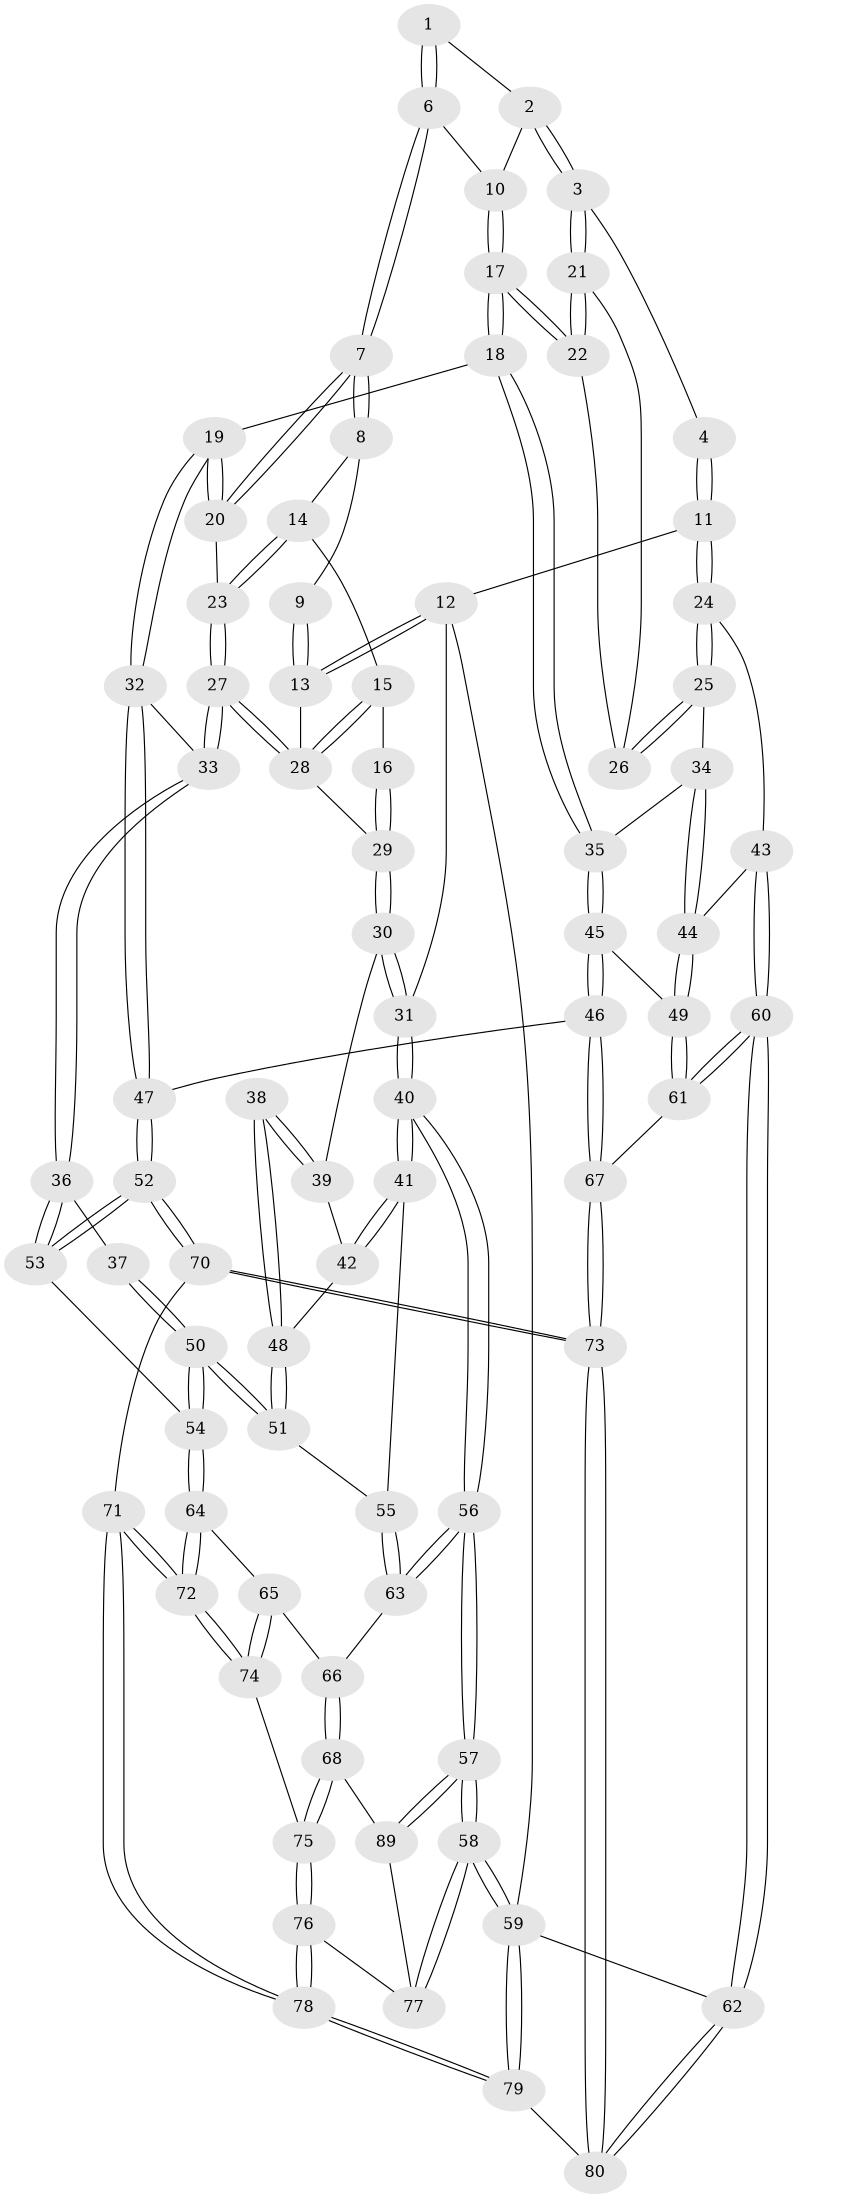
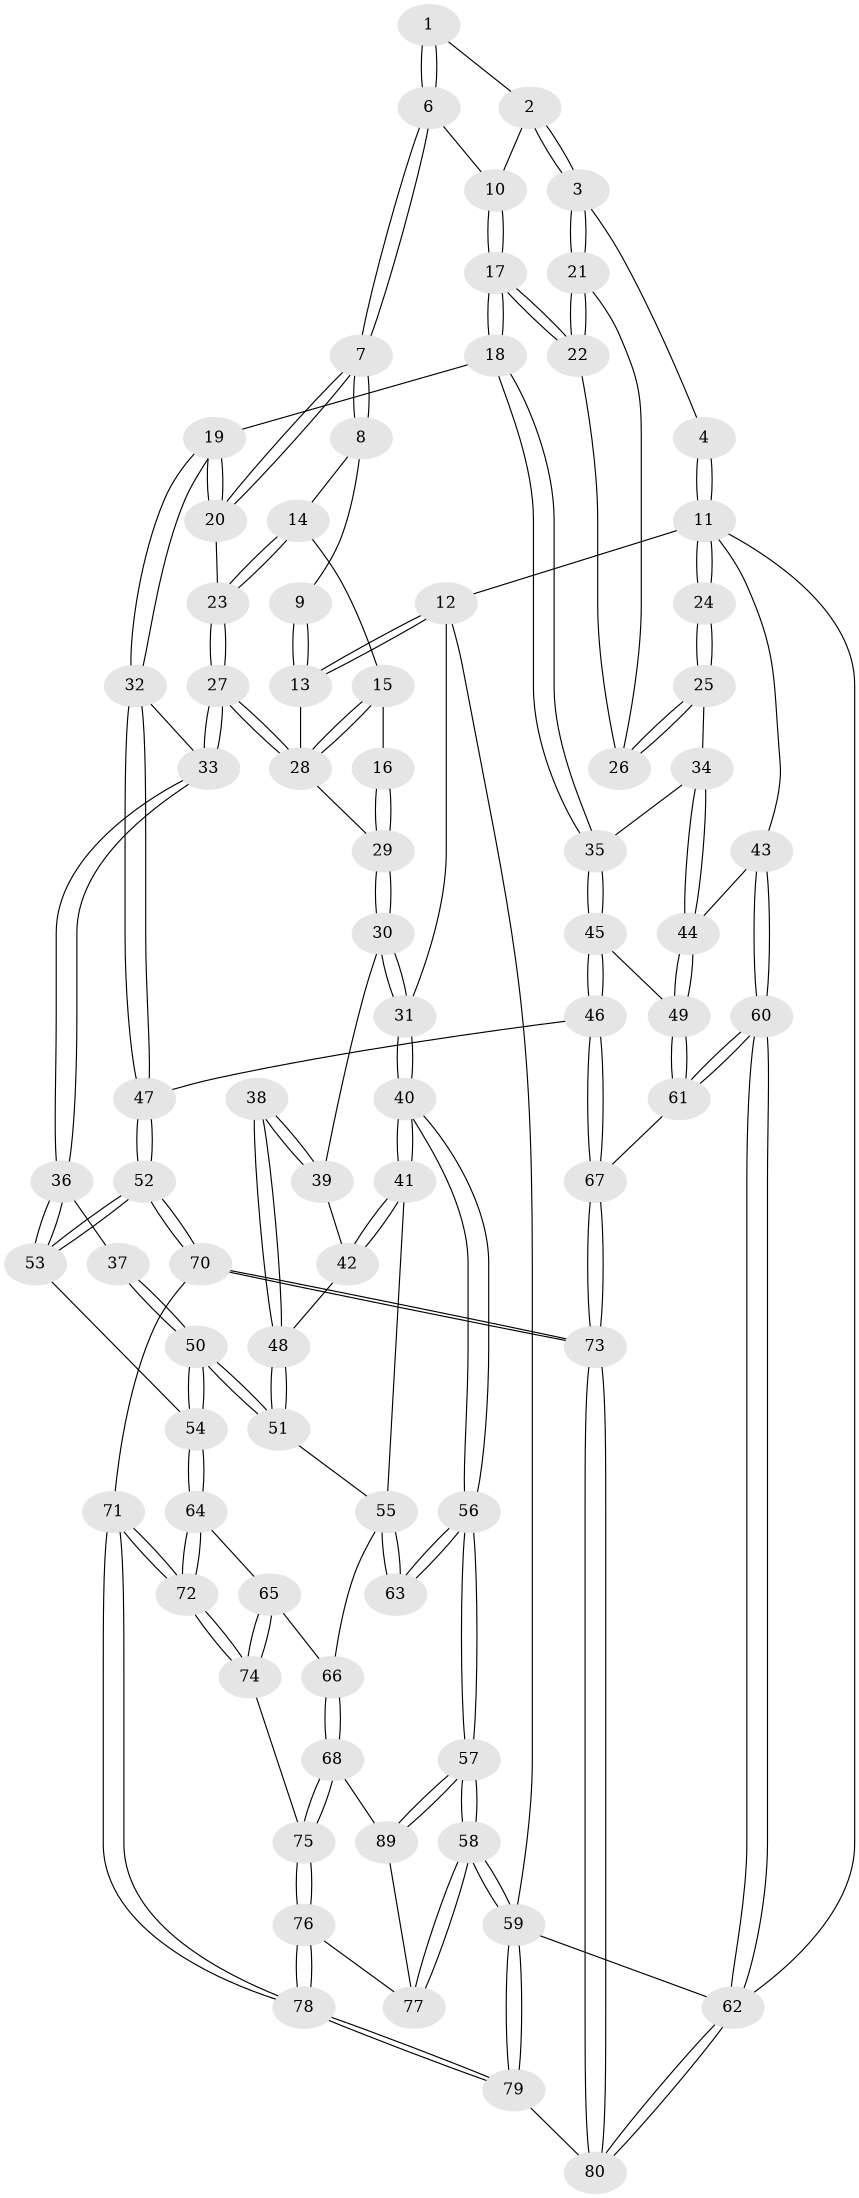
(759, 722) -> (774, 680)
none -> (855, 1254)
(364, 1636) -> (349, 1592)
